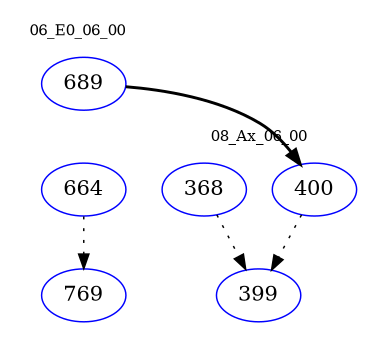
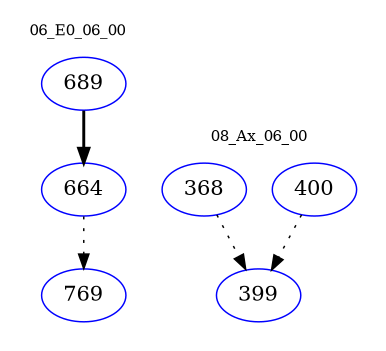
(215, 104) -> (84, 129)
